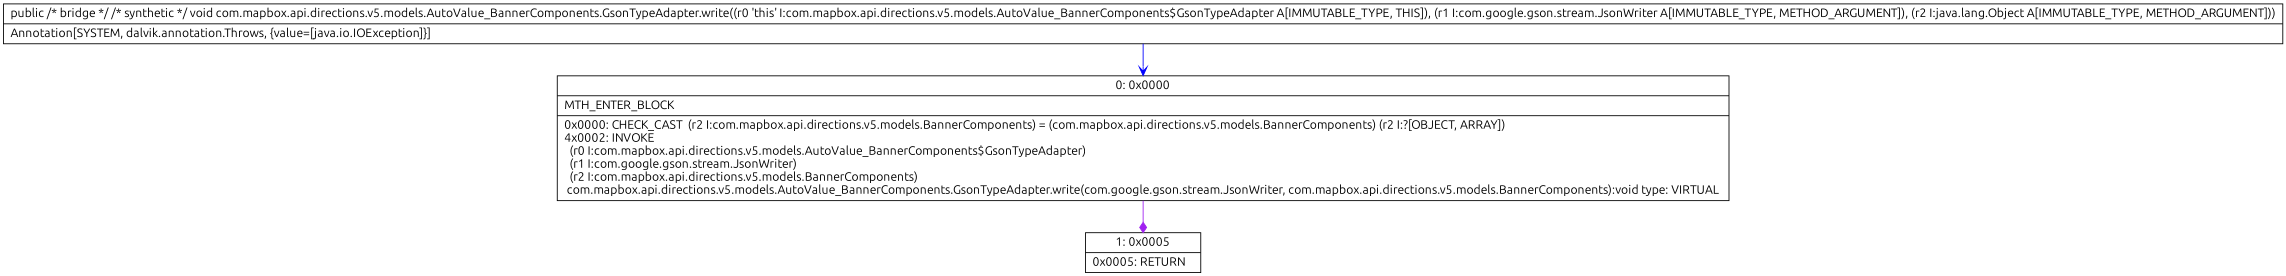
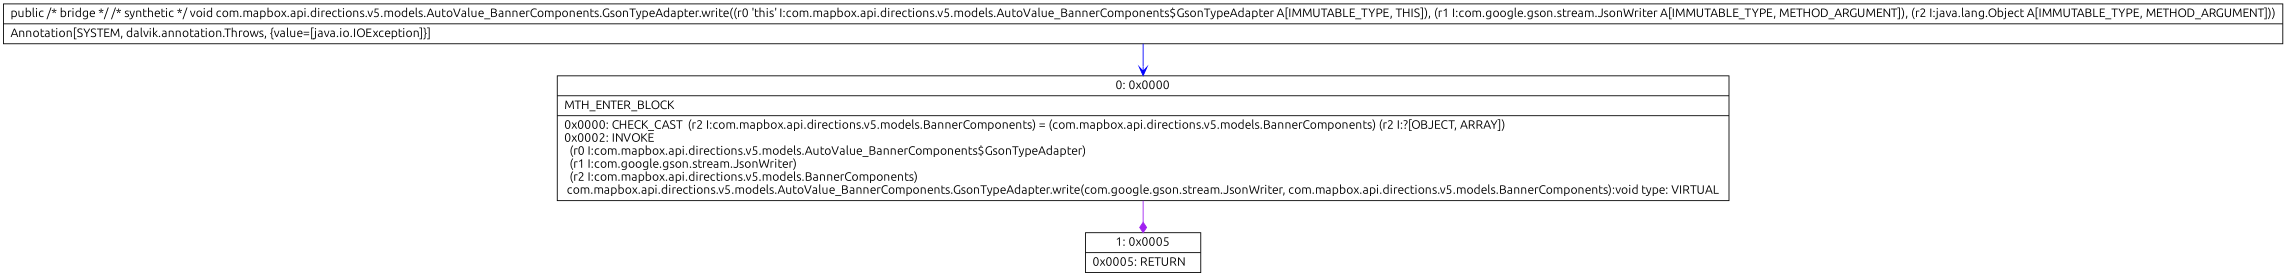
(612, 138) -> (612, 138)
